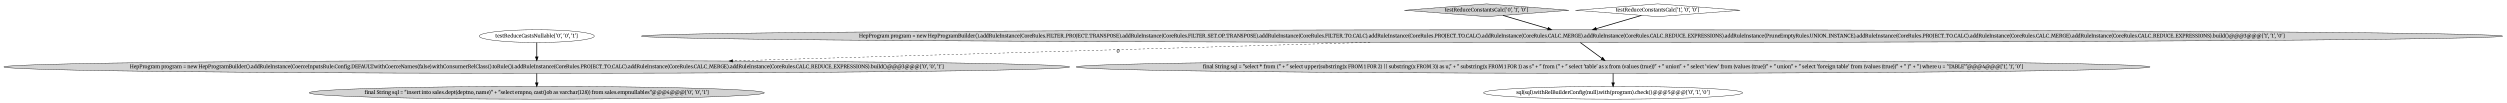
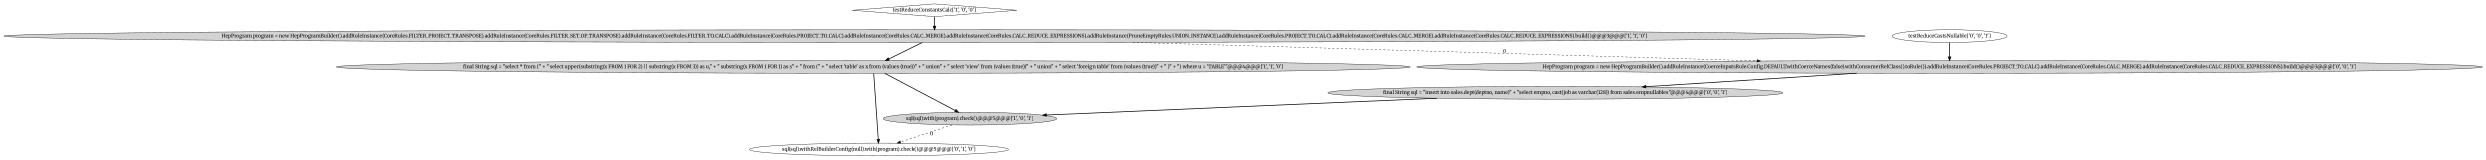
(1487, 10) -> none
none -> (970, 119)
